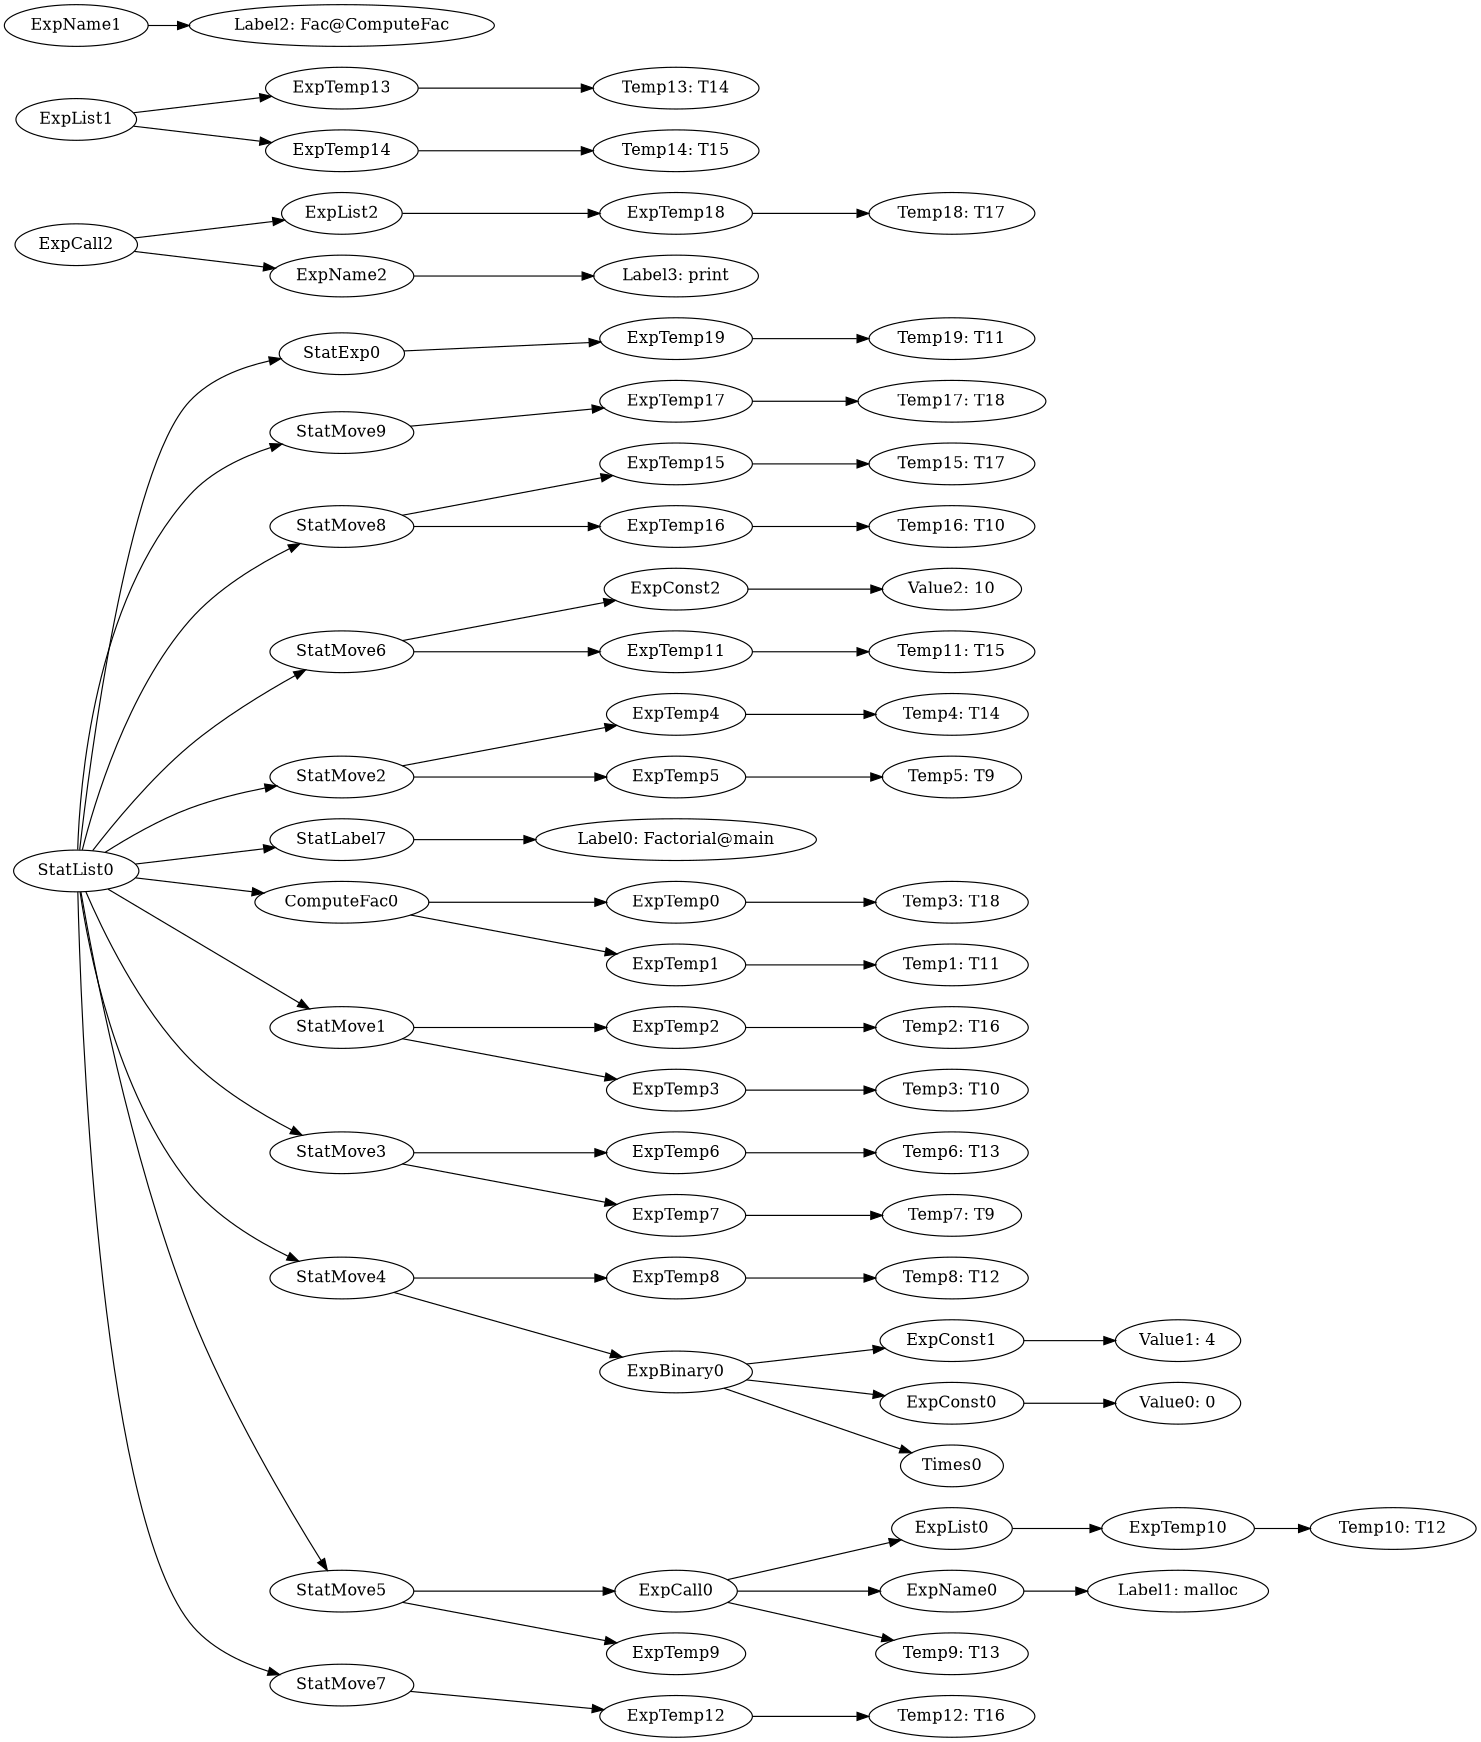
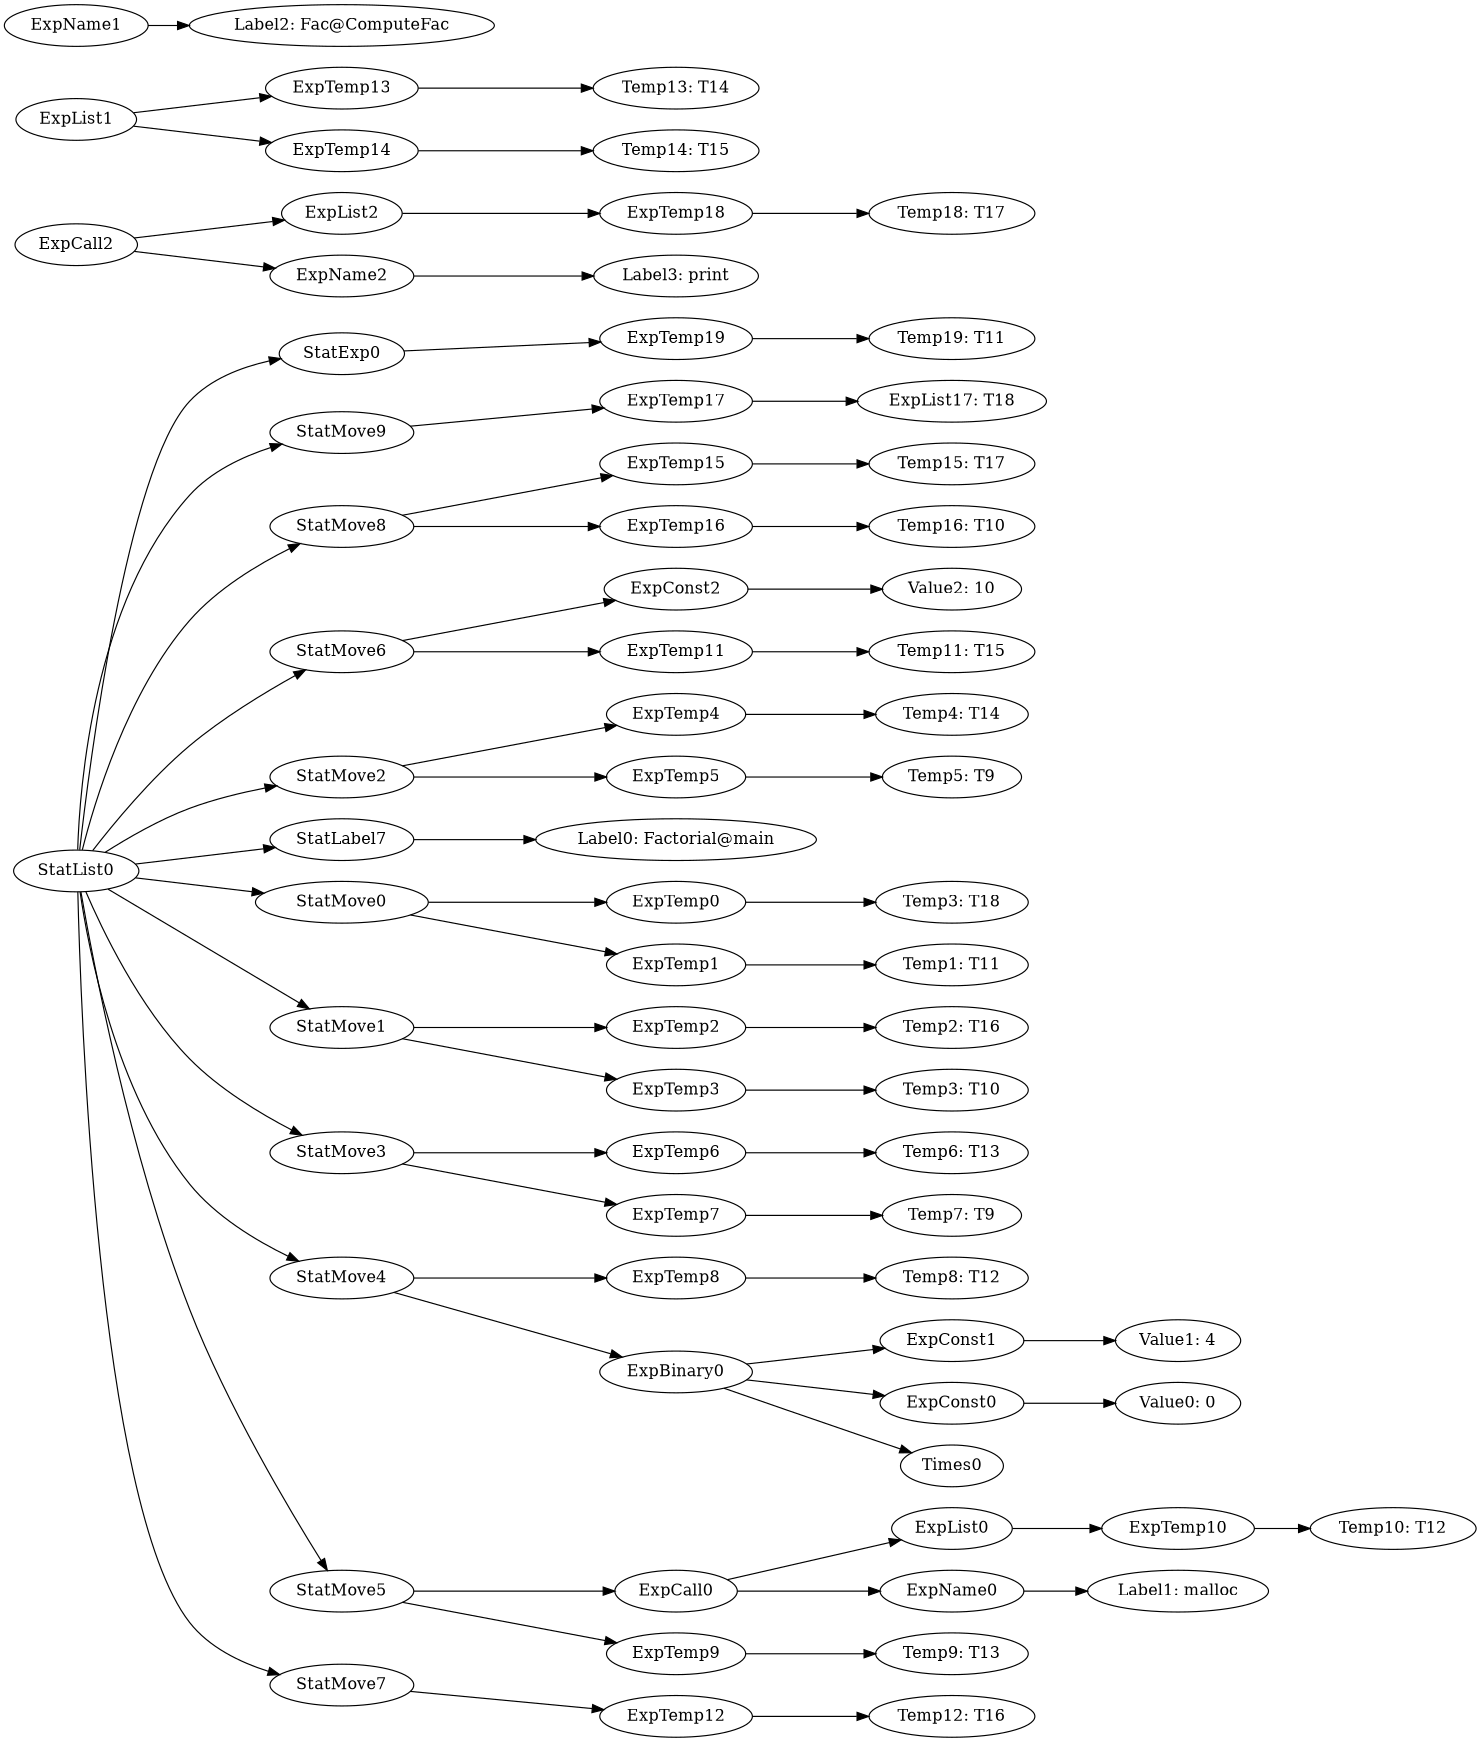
(952, 401) -> (952, 401)
(342, 902) -> (342, 902)
(805, 1620) -> (805, 1654)
